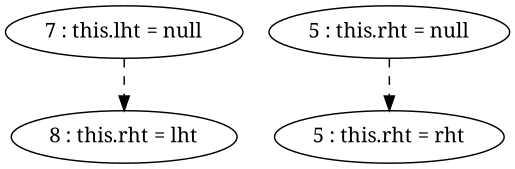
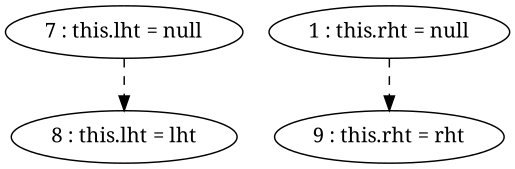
(389, 32) -> (389, 32)
(124, 137) -> (124, 137)
(389, 137) -> (389, 137)
